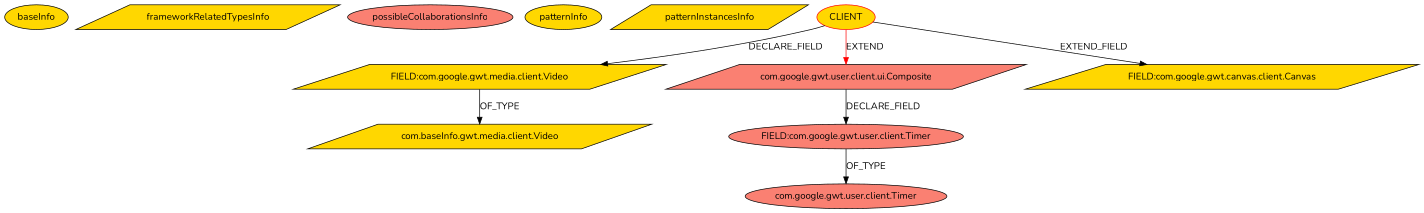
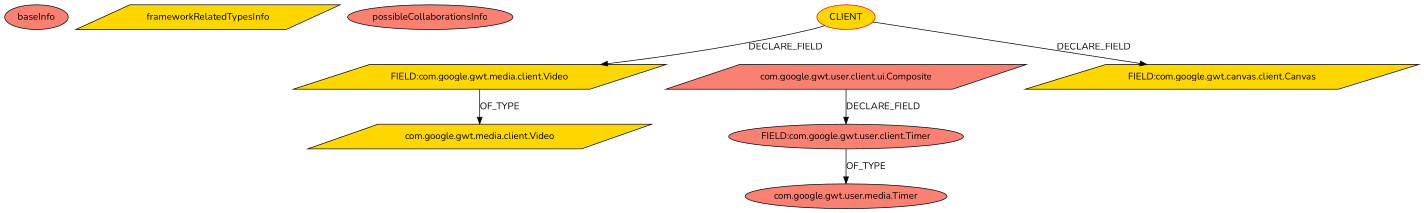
(36, 17) -> (36, 17)
(563, 17) -> none
(710, 17) -> none
(846, 44) -> none
(1094, 47) -> (1094, 47)
(480, 137) -> (480, 137)
(846, 196) -> (846, 196)
